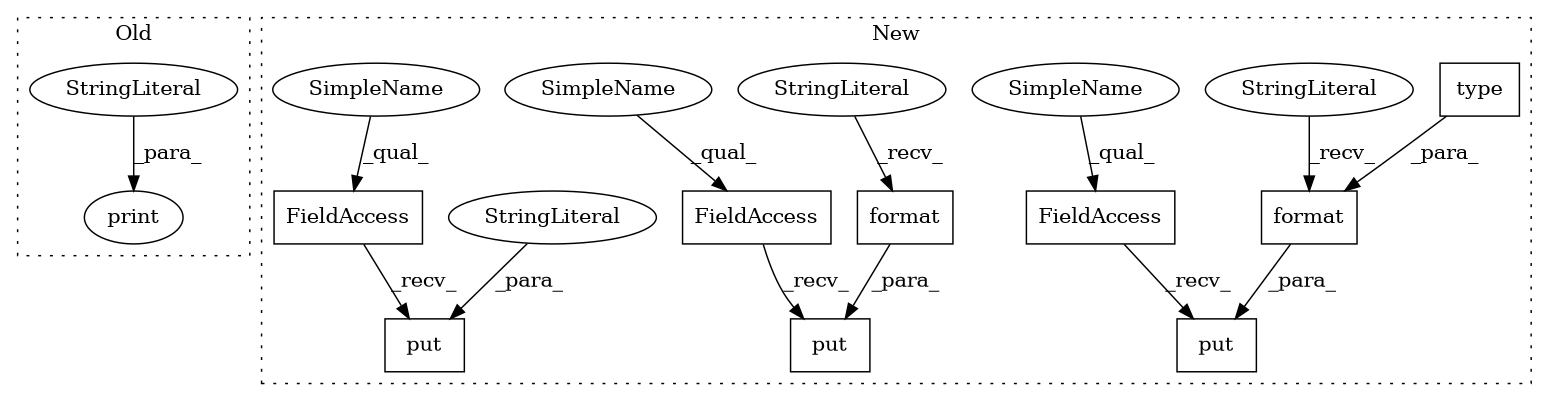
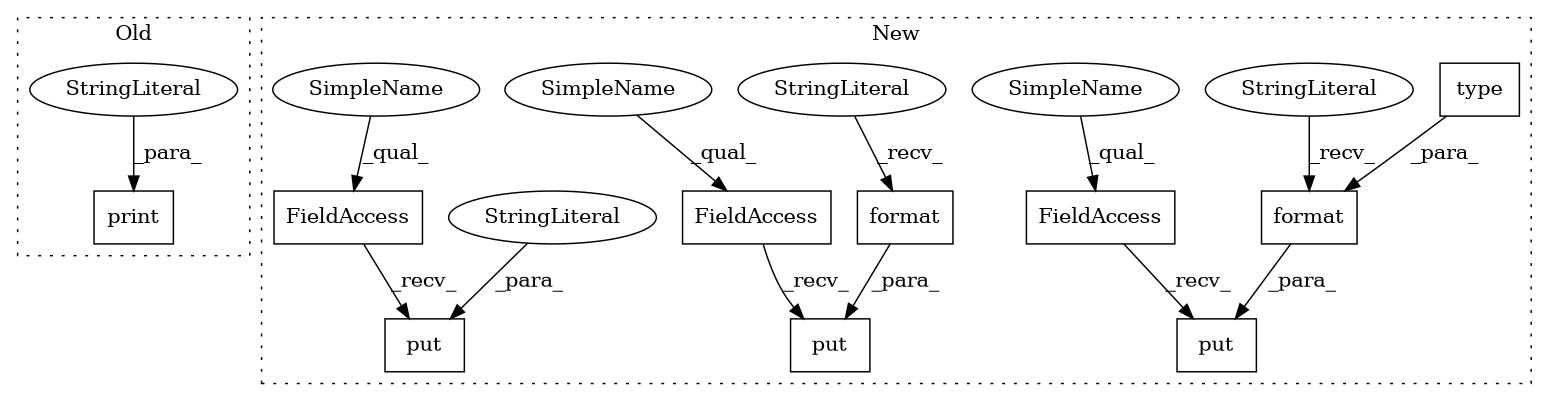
(134, 217) -> (134, 217)
